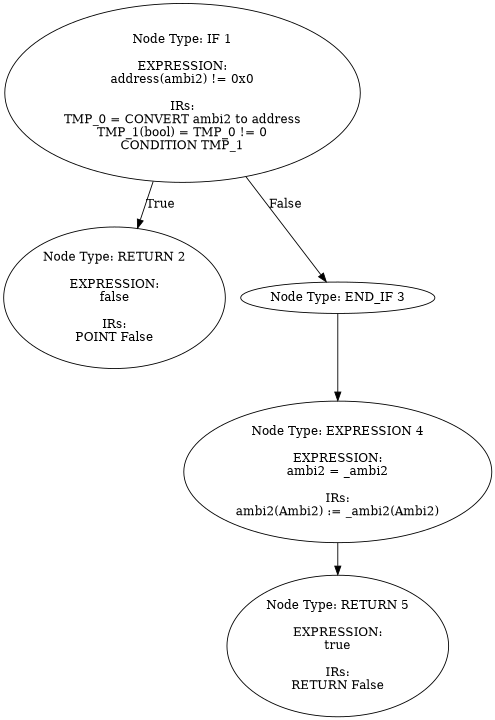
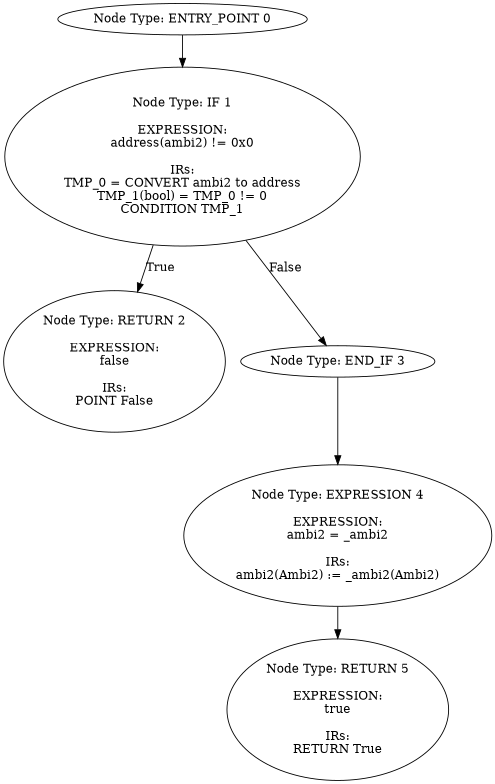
none -> (183, 19)
(338, 646) -> (338, 710)
